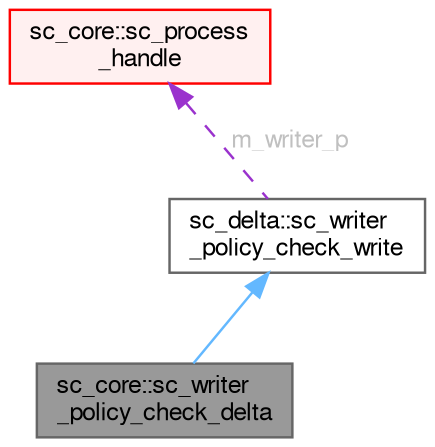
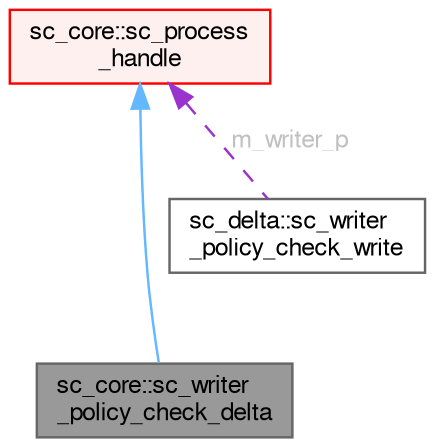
(223, 328) -> (145, 236)
